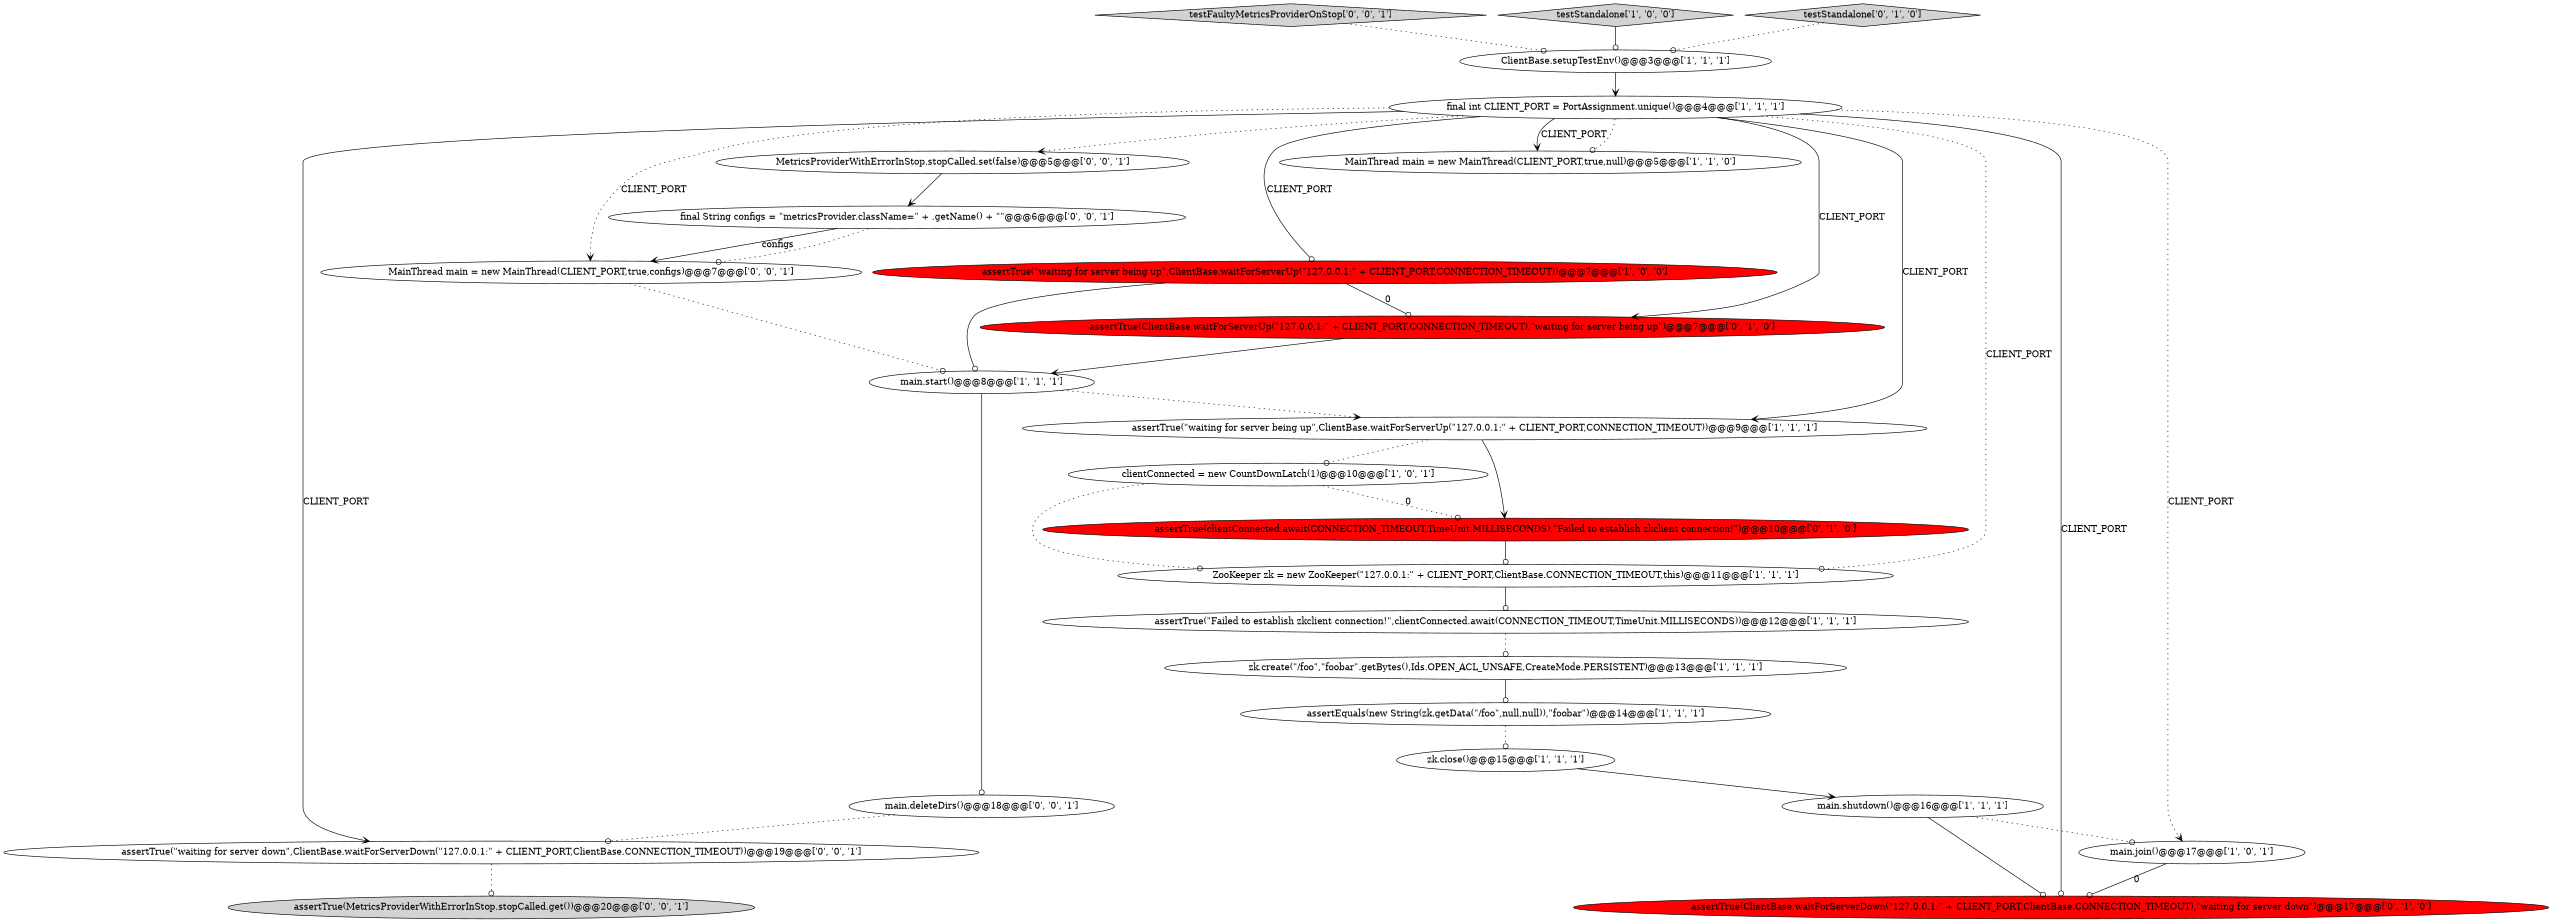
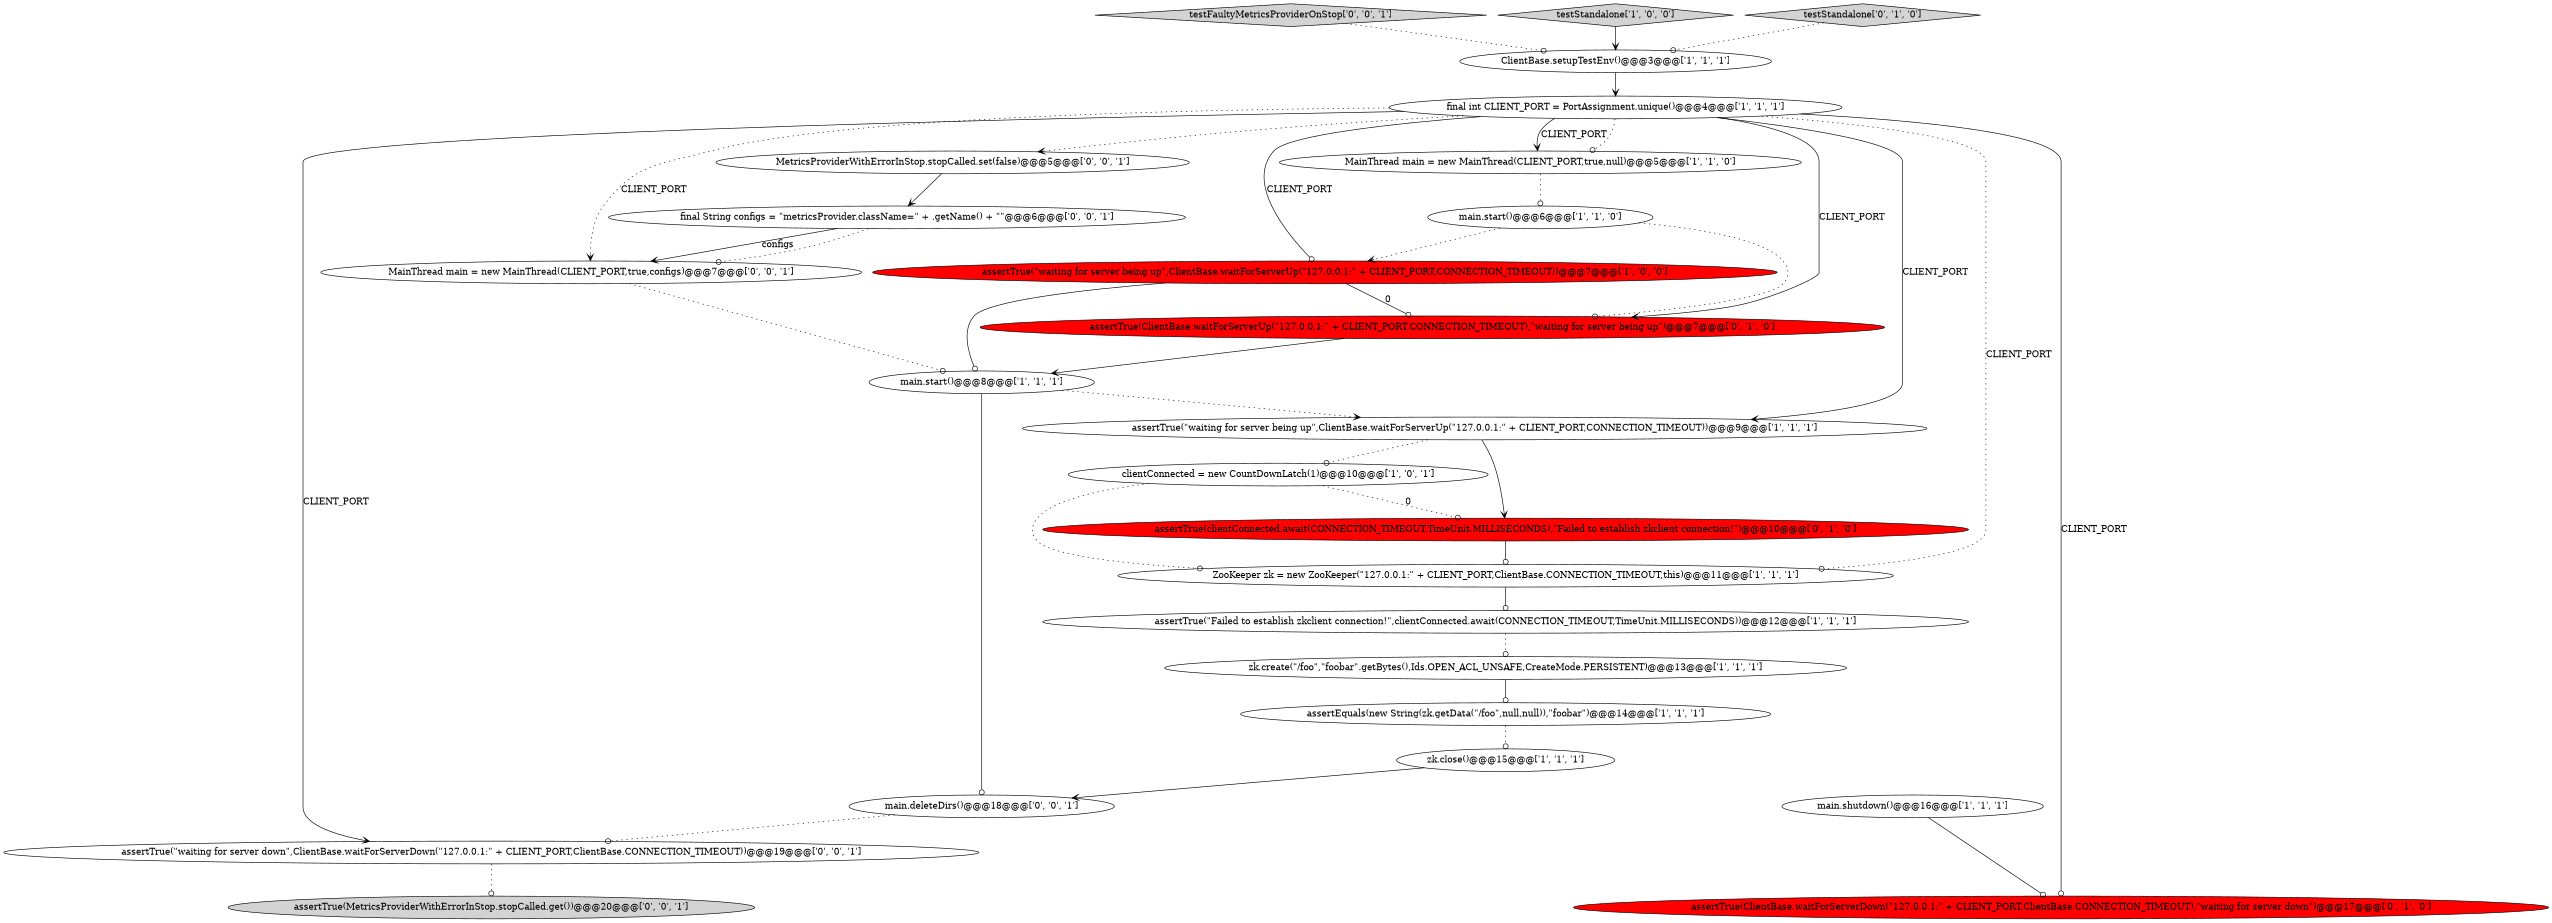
(1616, 36) -> (1616, 36)
none -> (1540, 217)
(1703, 783) -> (1251, 783)
(2192, 852) -> none
